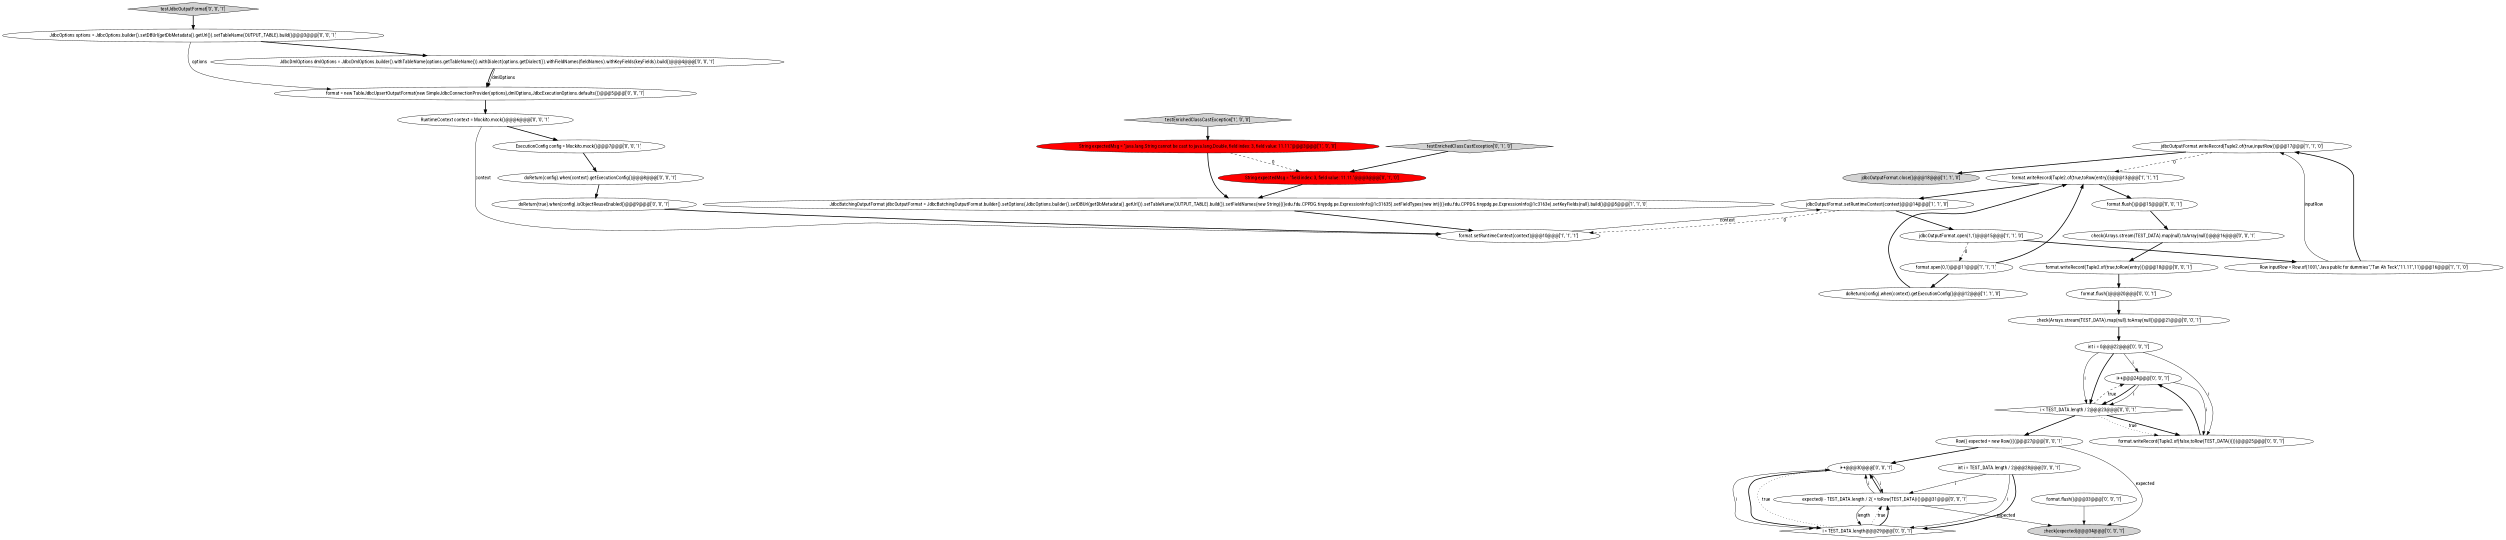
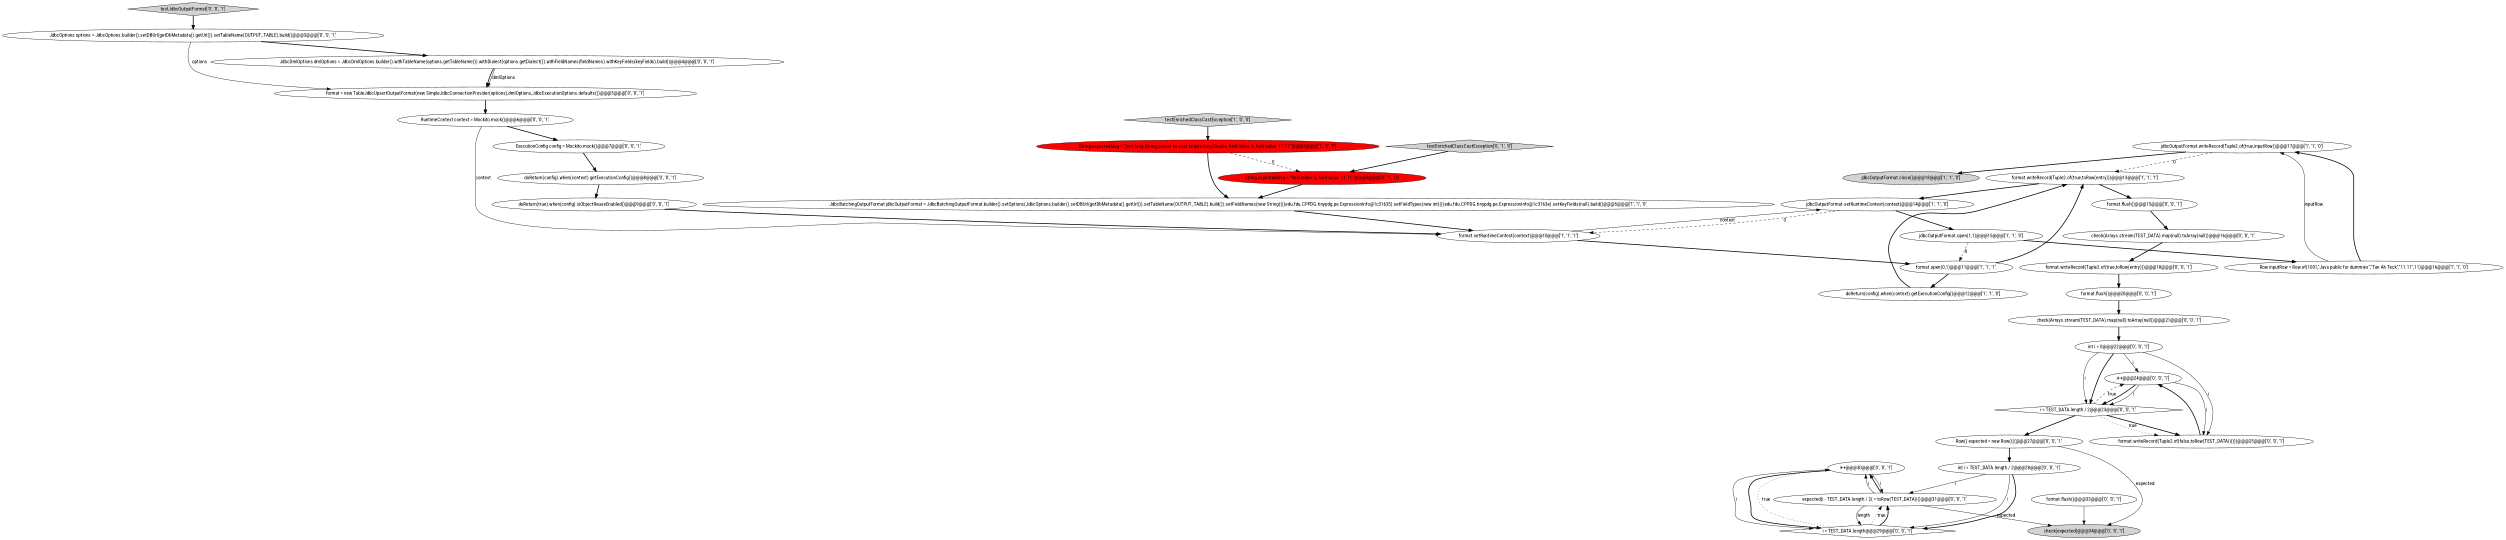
none -> (1742, 252)
(1937, 455) -> (2009, 453)
